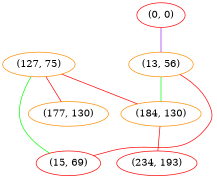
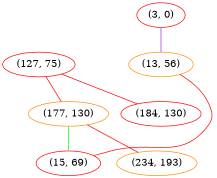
(161, 15) -> (161, 15)
(39, 64) -> (39, 64)
(161, 89) -> none
(161, 114) -> (161, 114)
(20, 120) -> (68, 139)
(159, 139) -> (113, 139)
(157, 163) -> (157, 163)
